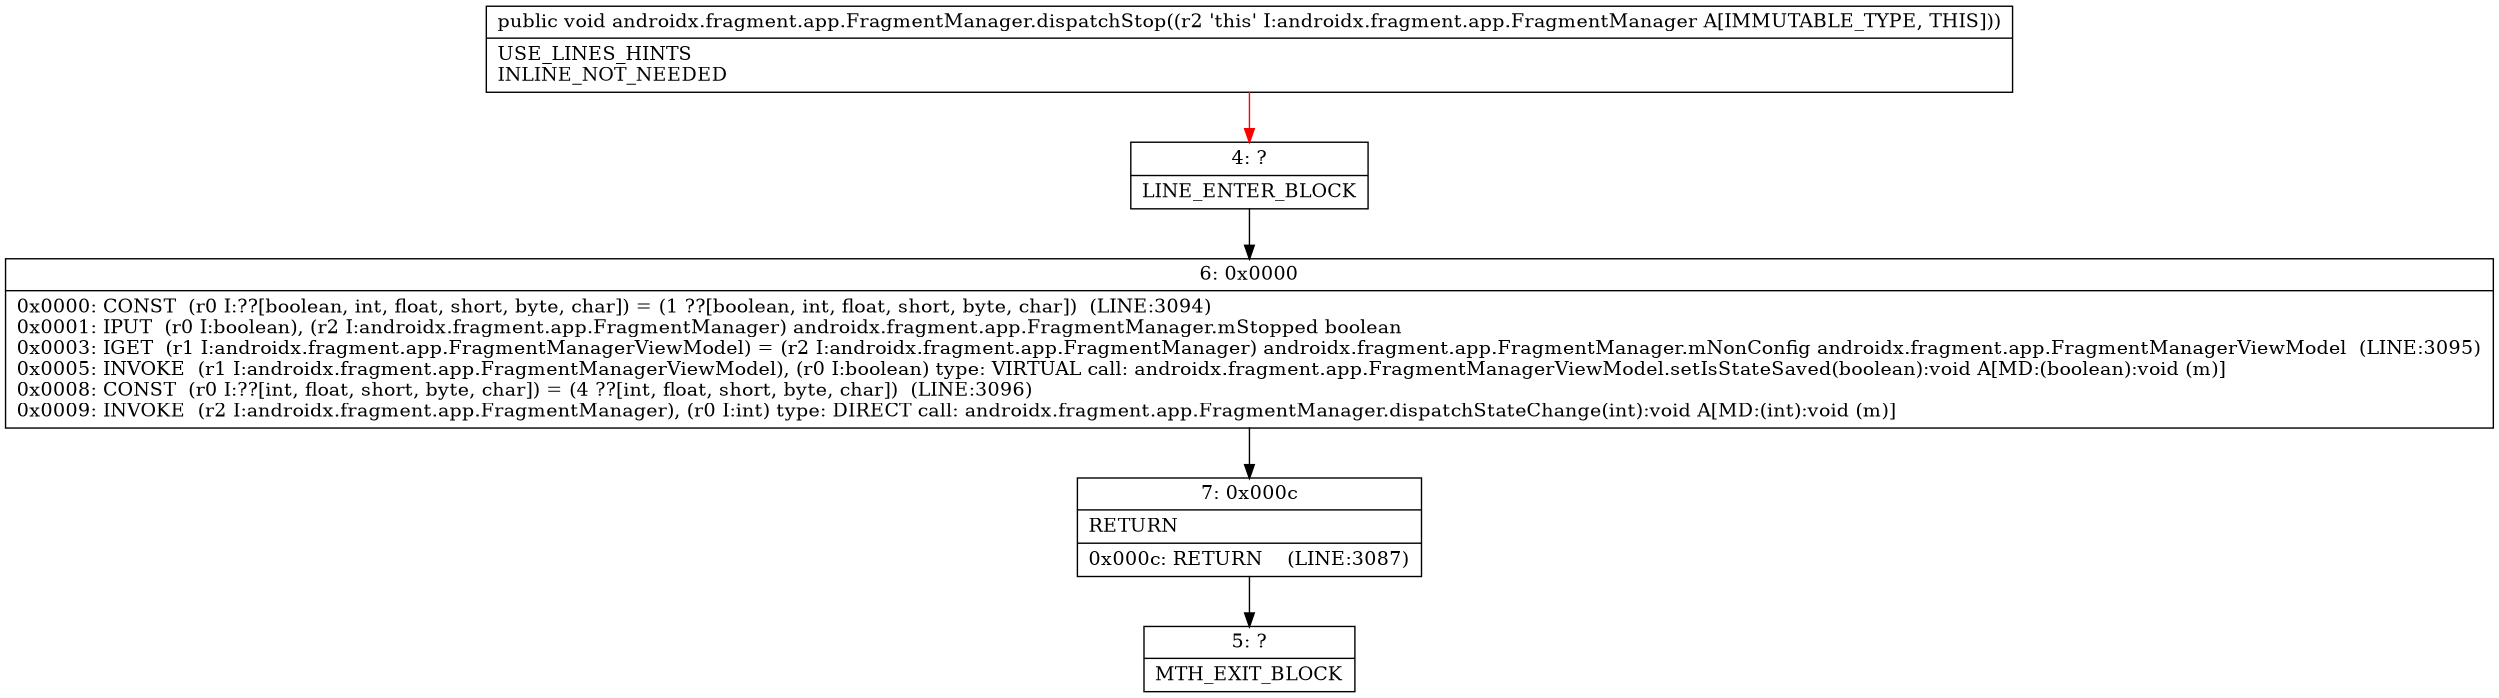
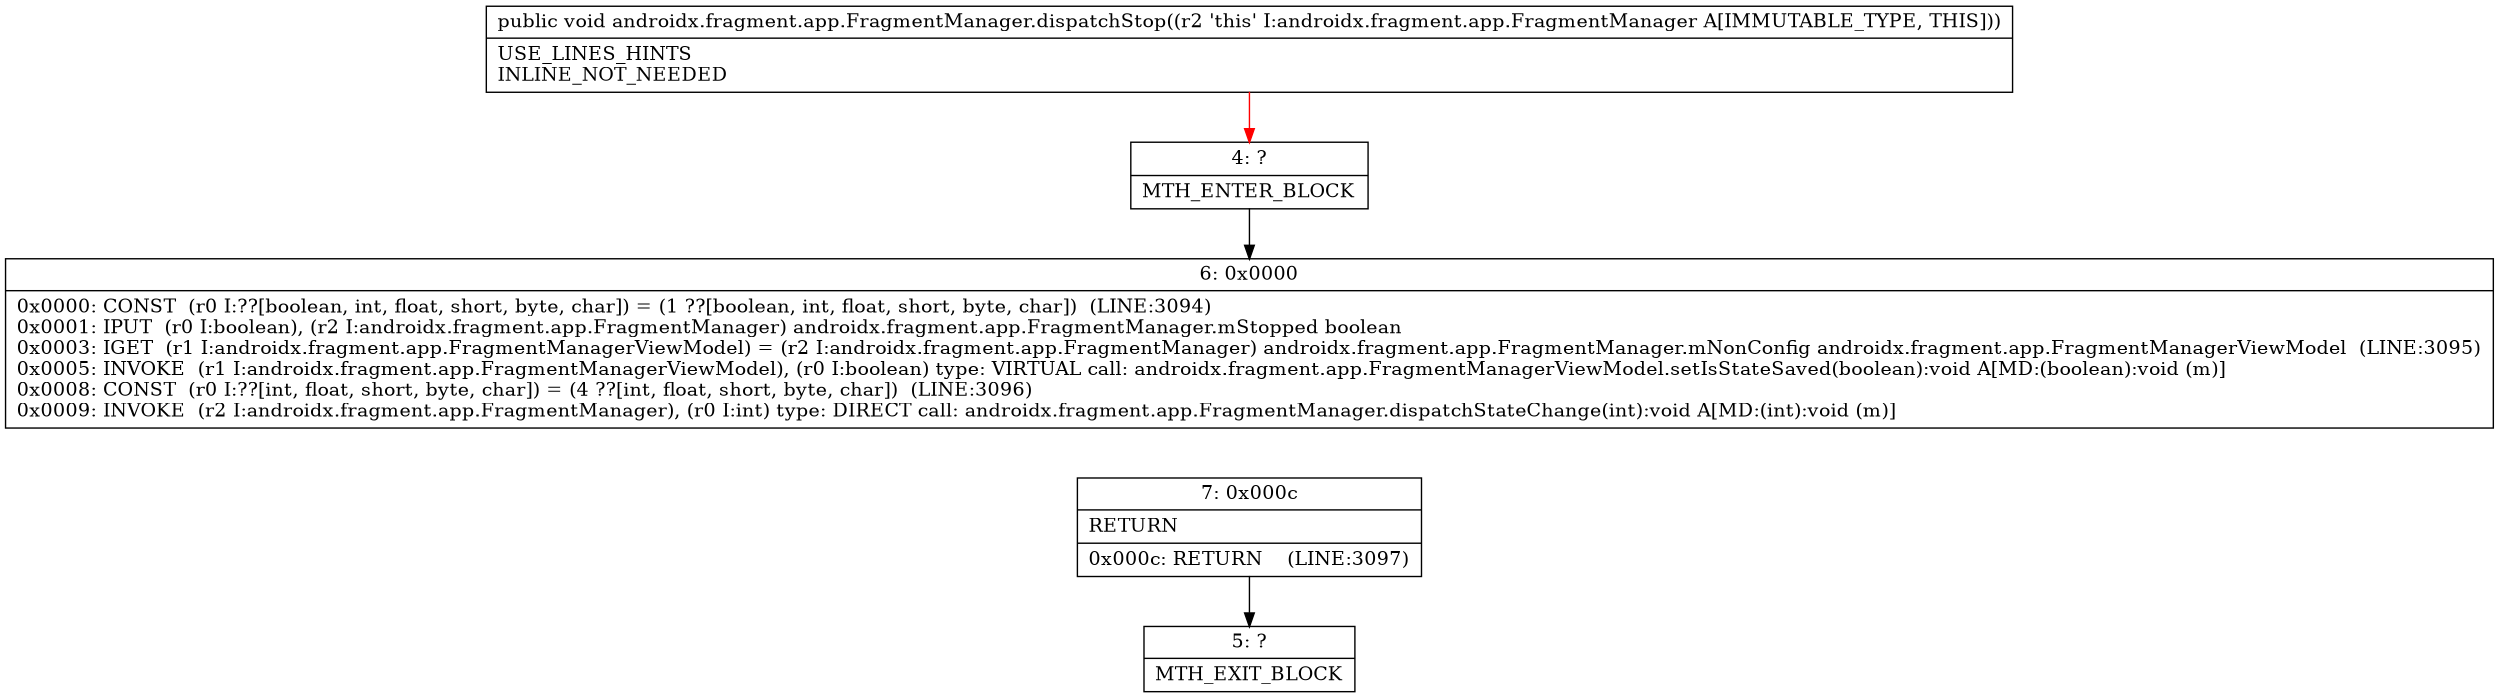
(1249, 191) -> (1249, 191)
(1249, 446) -> none
(1249, 559) -> (1249, 559)
